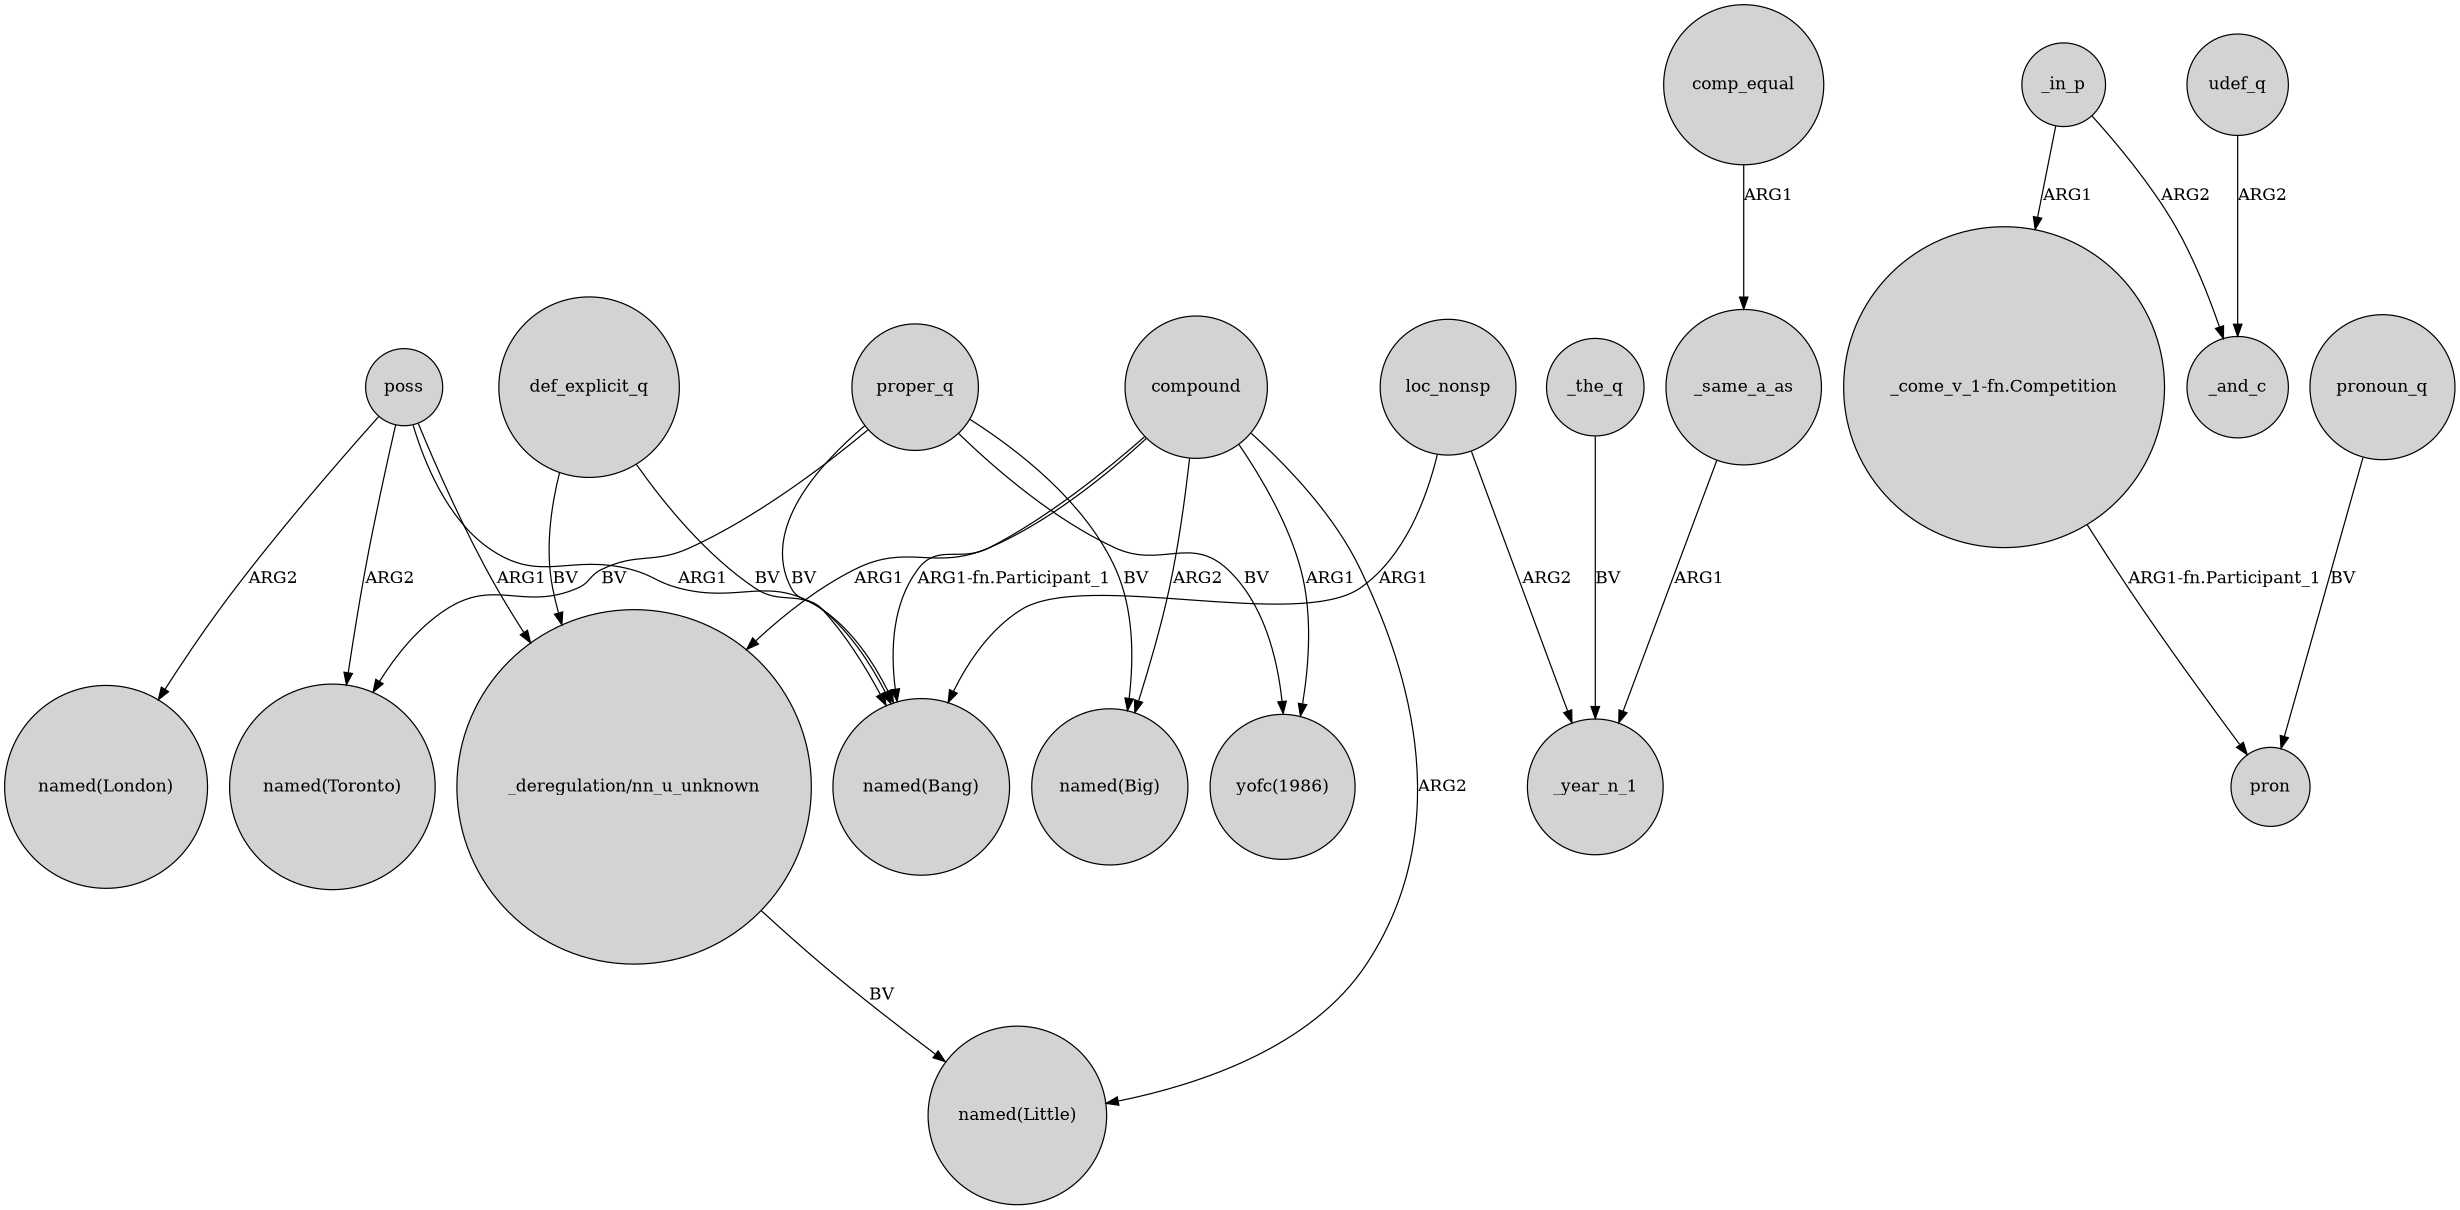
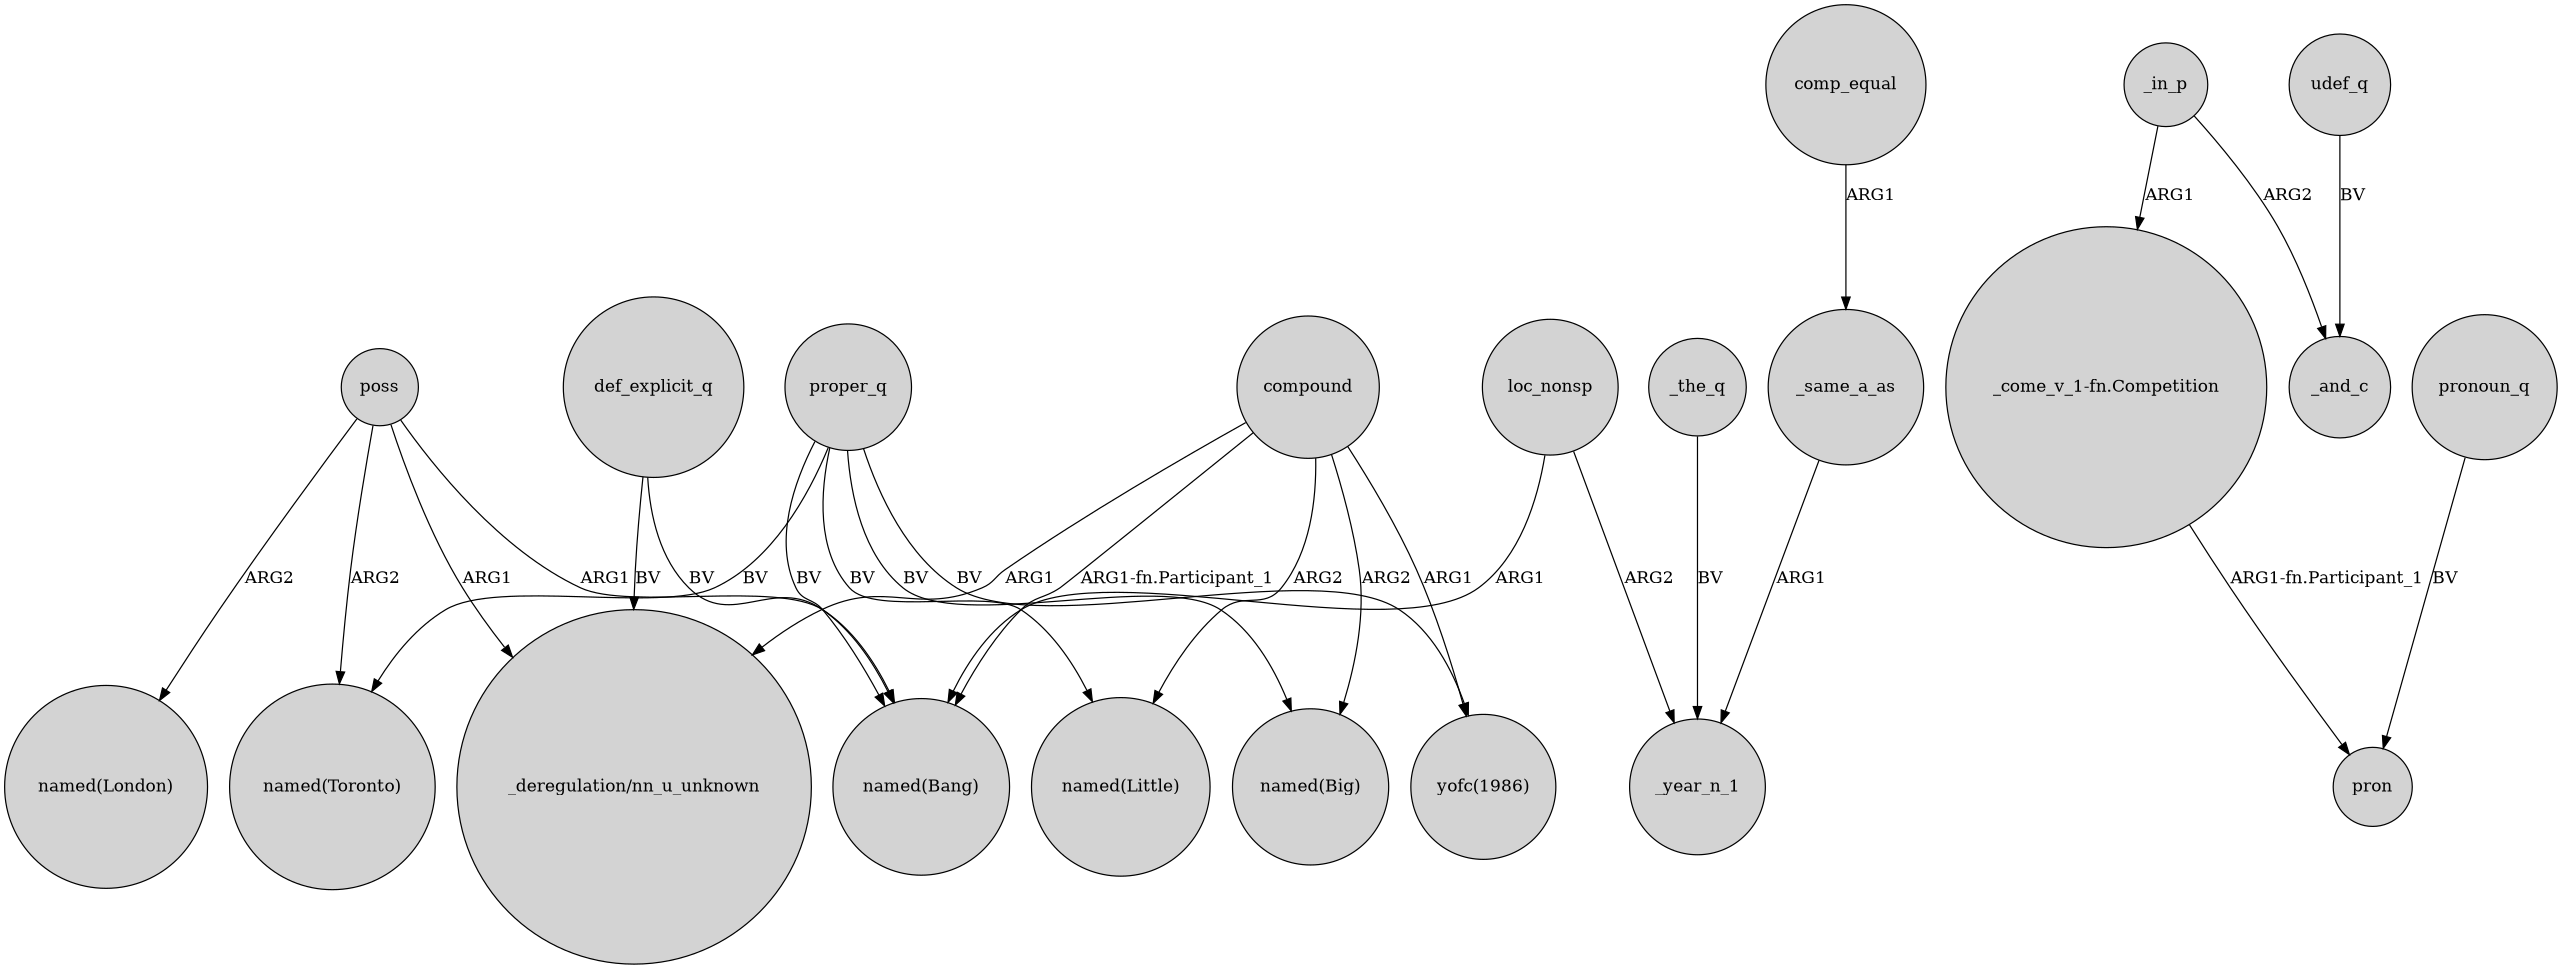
(2263, 196) -> (2353, 196)
(846, 985) -> (852, 590)
